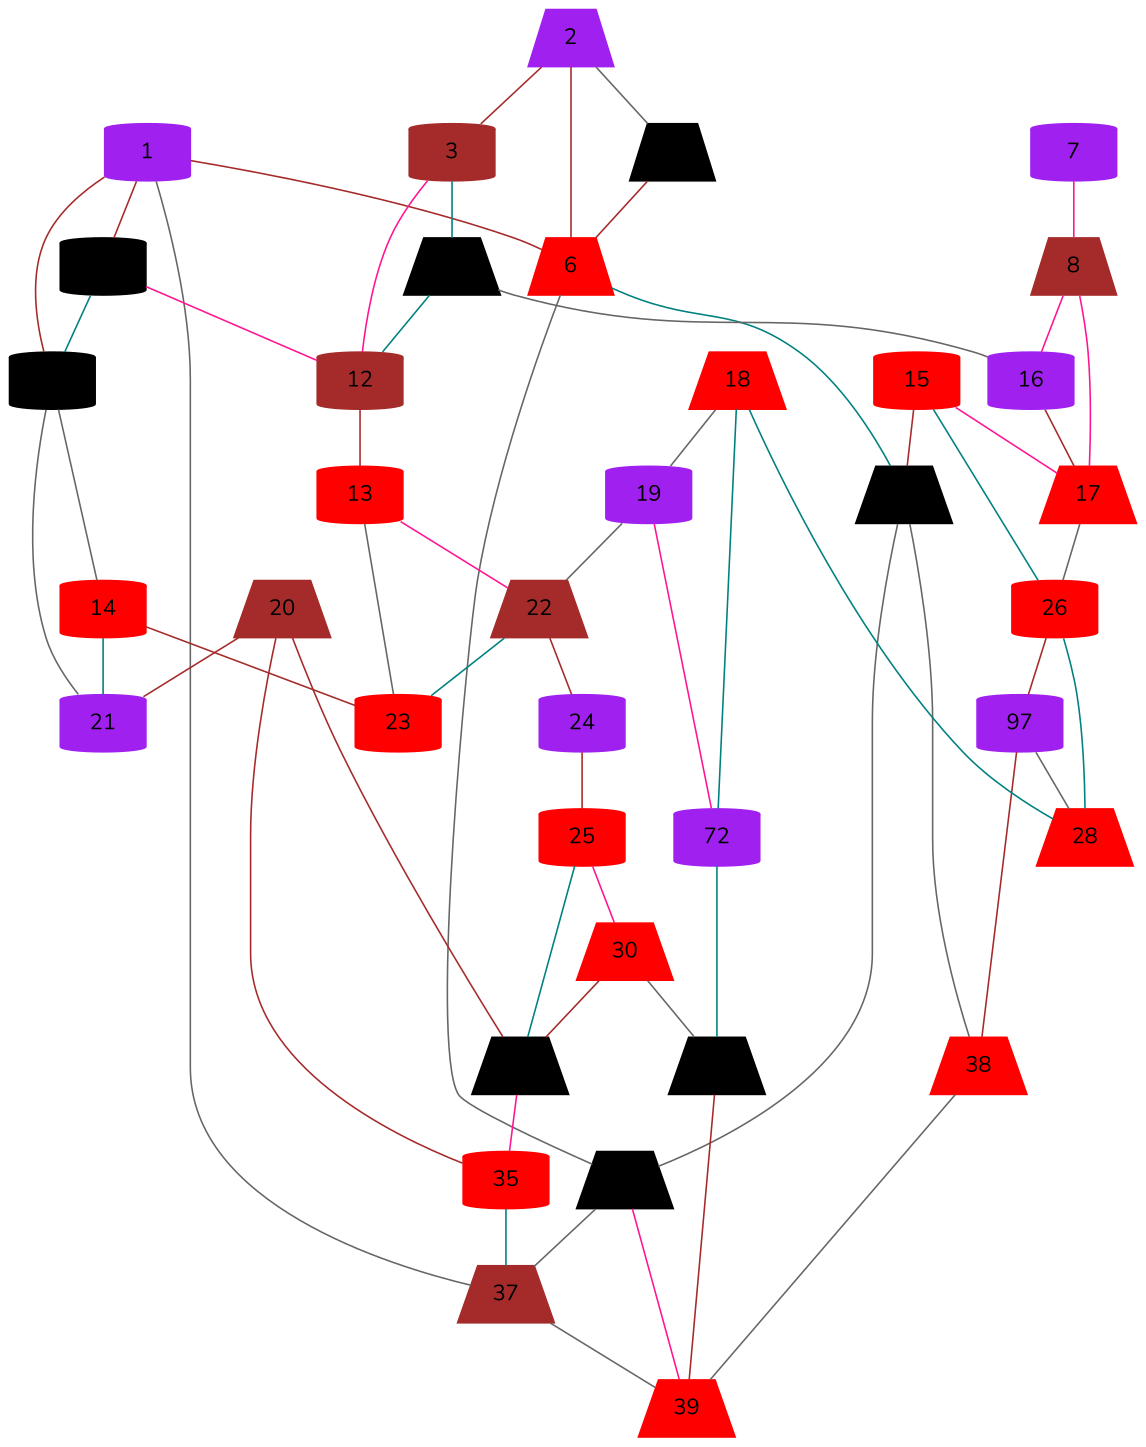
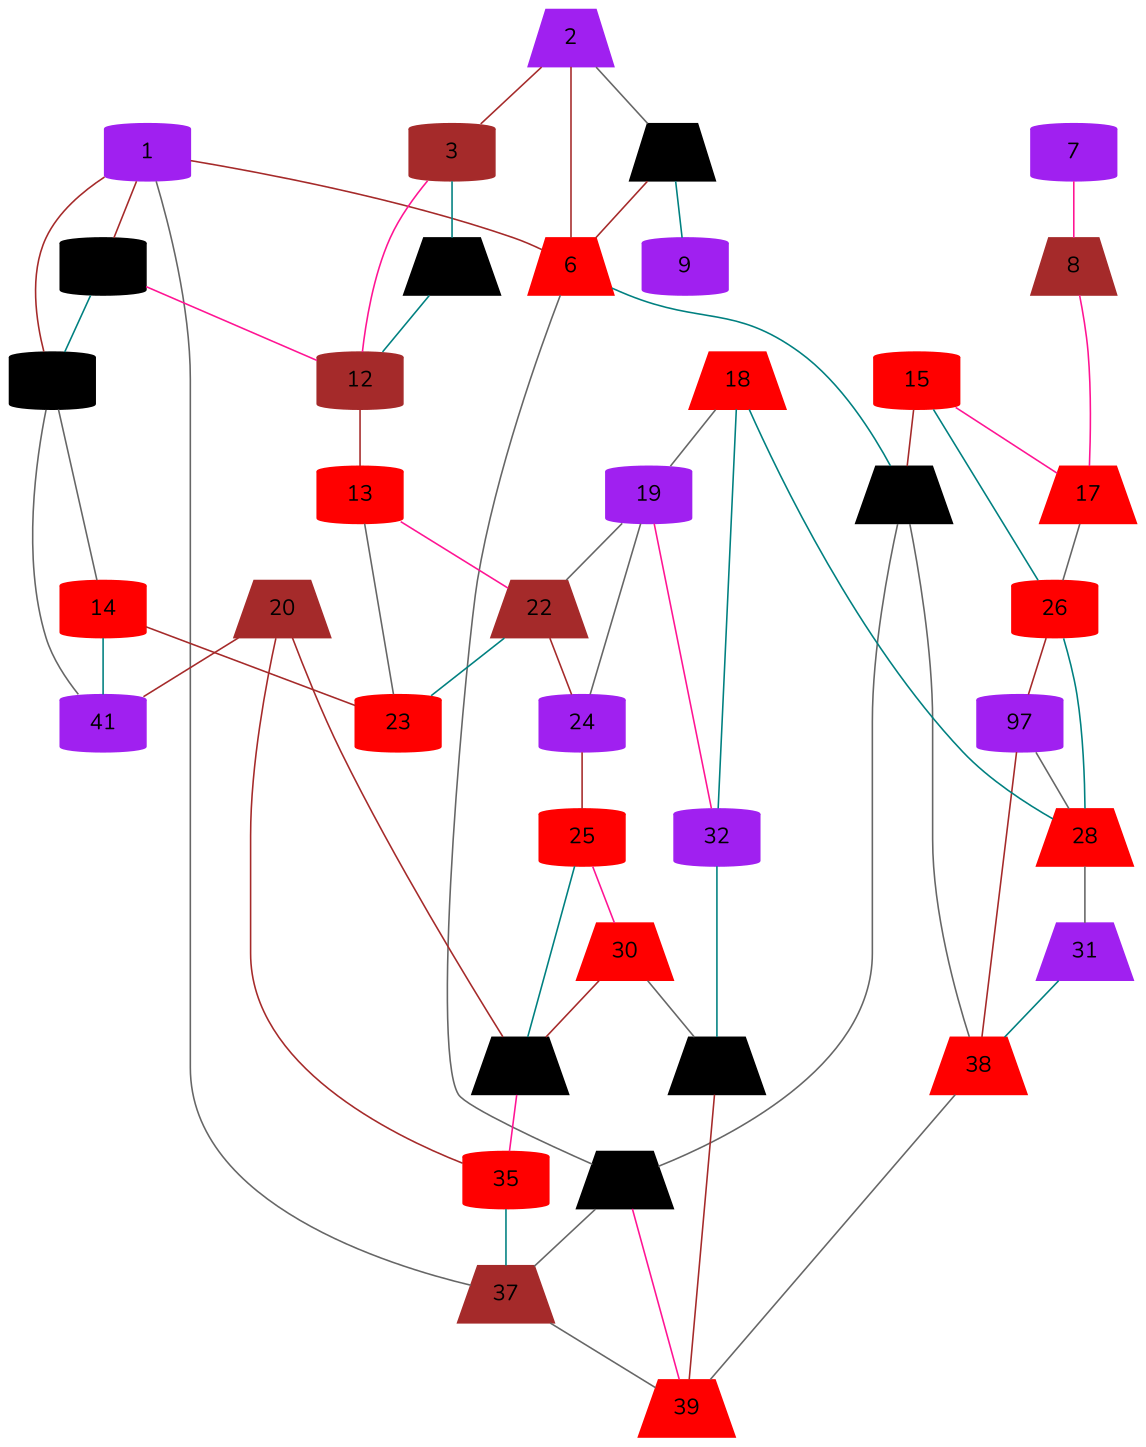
none -> (685, 266)
(1031, 381) -> none
none -> (615, 609)
(103, 723) -> (103, 723)
(717, 837) -> (717, 837)
none -> (1085, 952)
